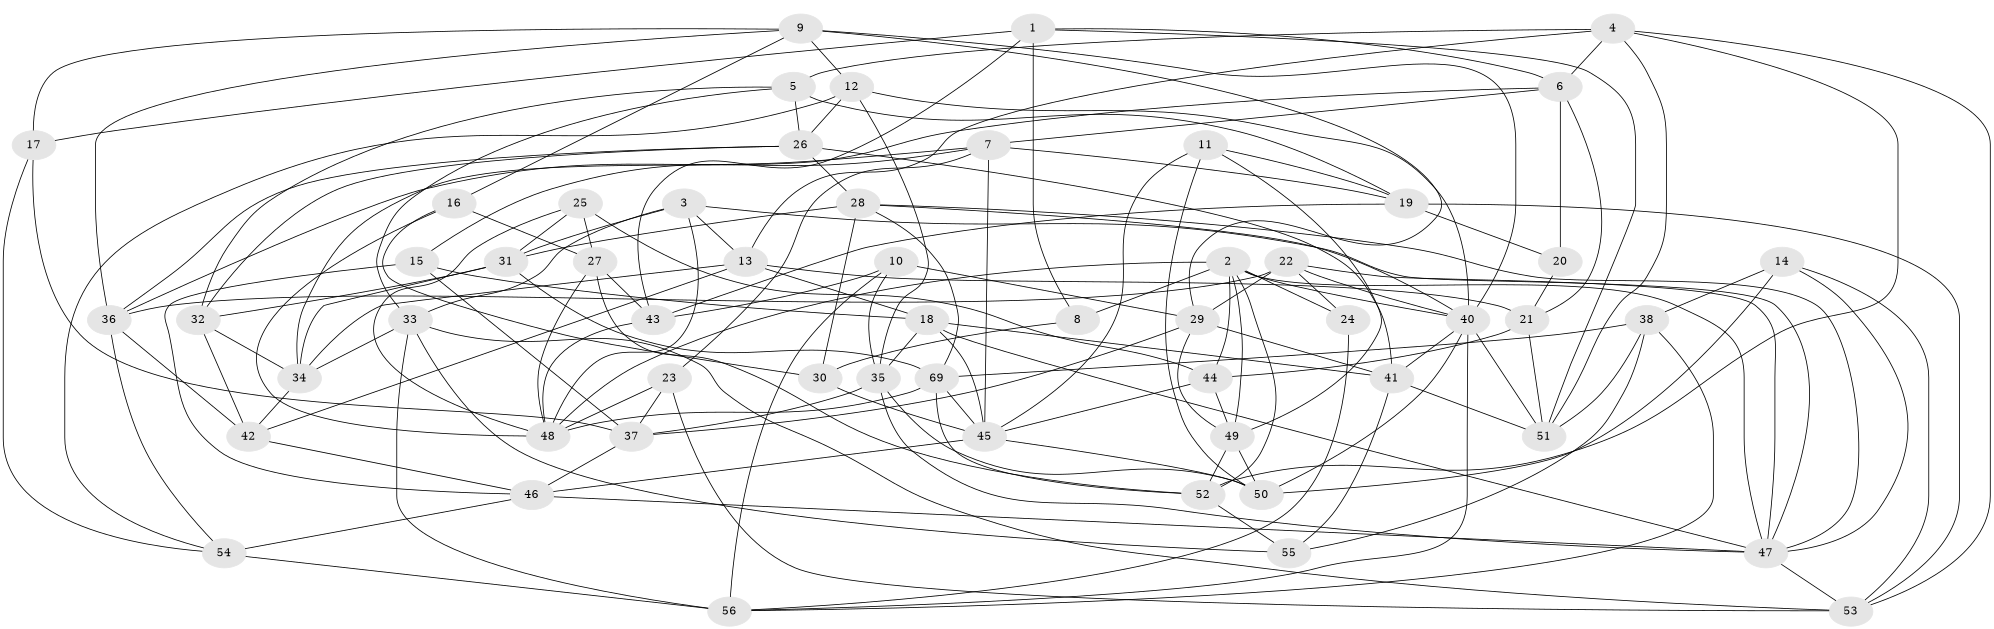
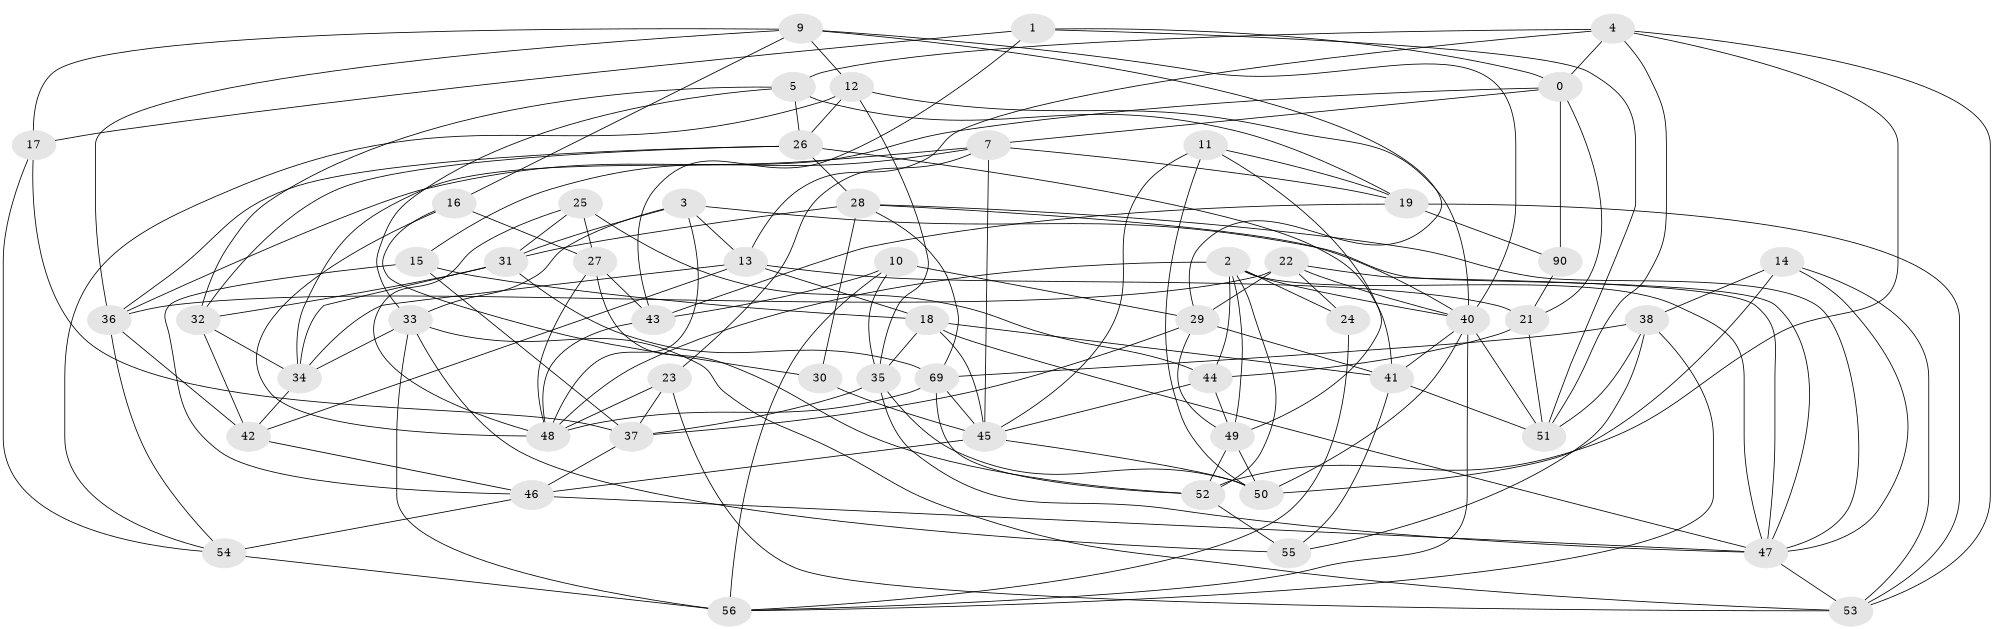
(1560, 87) -> (1560, 87)
(1560, 262) -> (1560, 262)
(1078, 320) -> none
